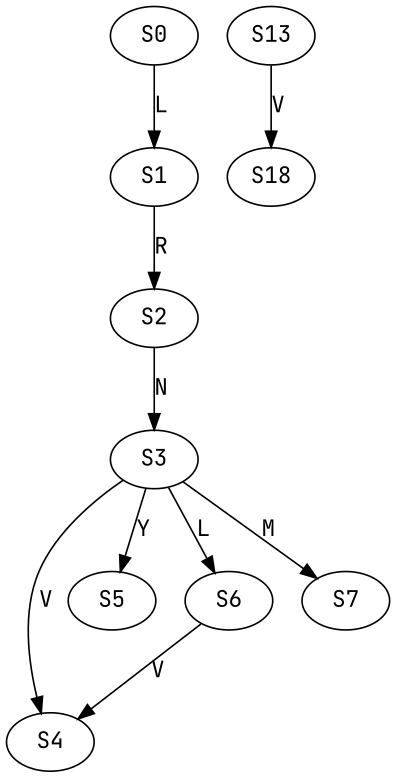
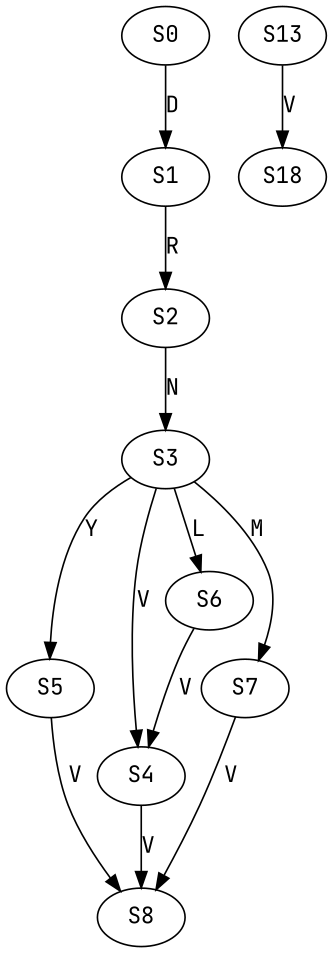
(162, 106) -> (173, 106)
none -> (141, 917)
